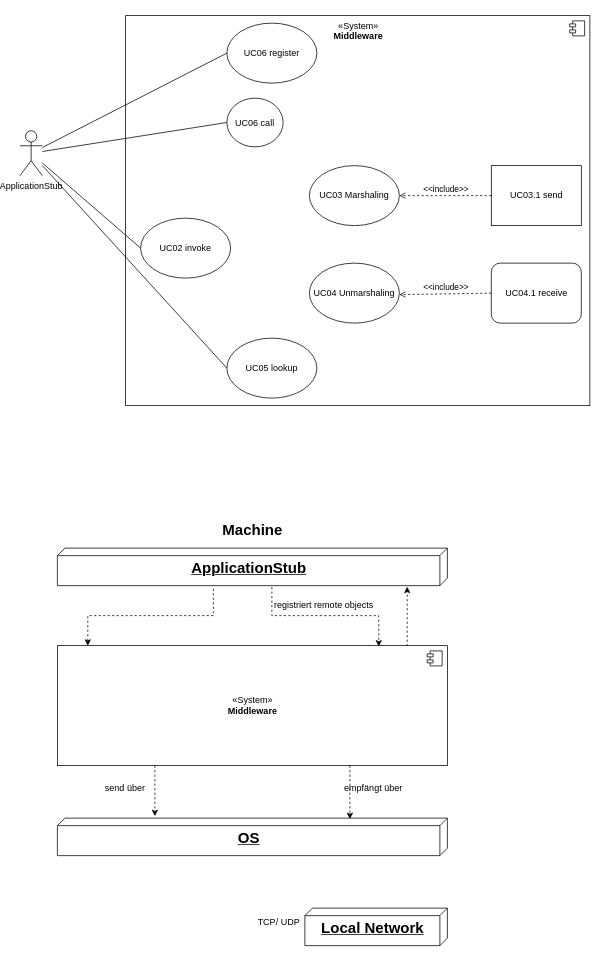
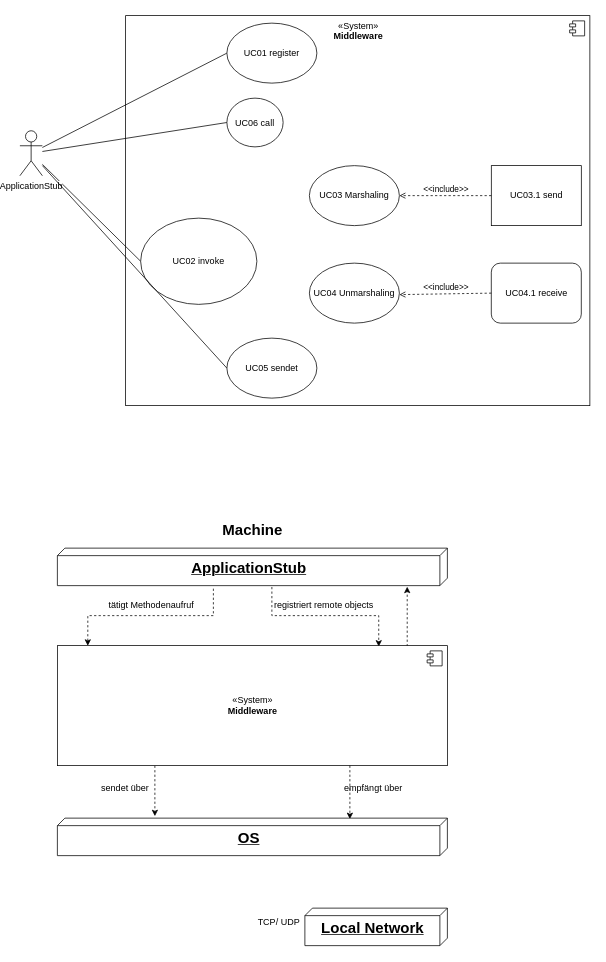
(272, 53) -> (272, 53)
(186, 248) -> (199, 261)
(272, 368) -> (272, 368)
none -> (151, 605)
(125, 788) -> (125, 788)
